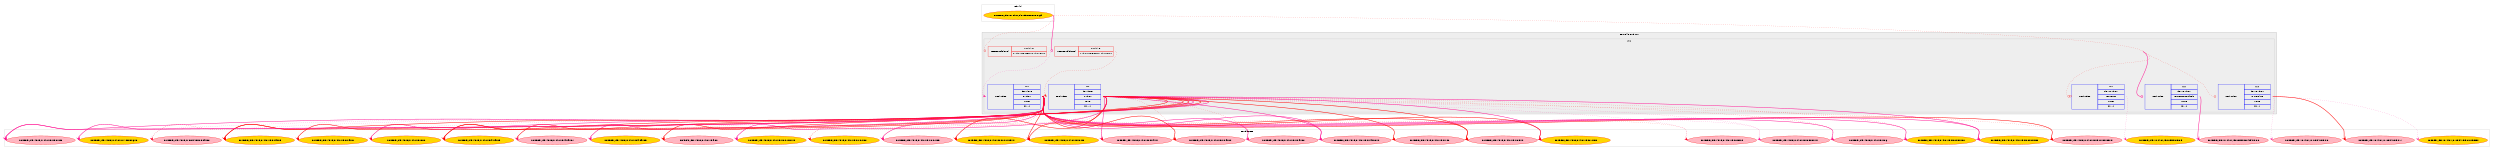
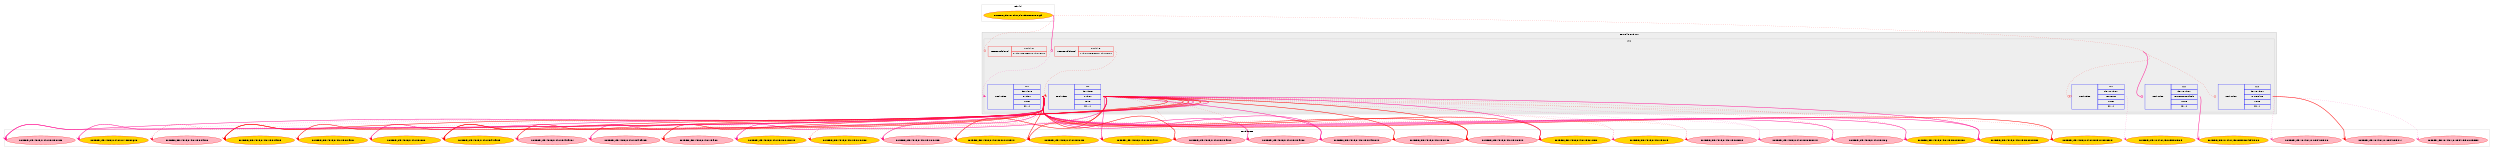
(187, 140) -> (187, 140)
(626, 140) -> (626, 140)
(699, 140) -> (699, 140)
(1137, 140) -> (1137, 140)
none -> (1649, 140)
(2088, 140) -> (2088, 140)
(2234, 140) -> (2234, 140)
(2453, 140) -> (2453, 140)
